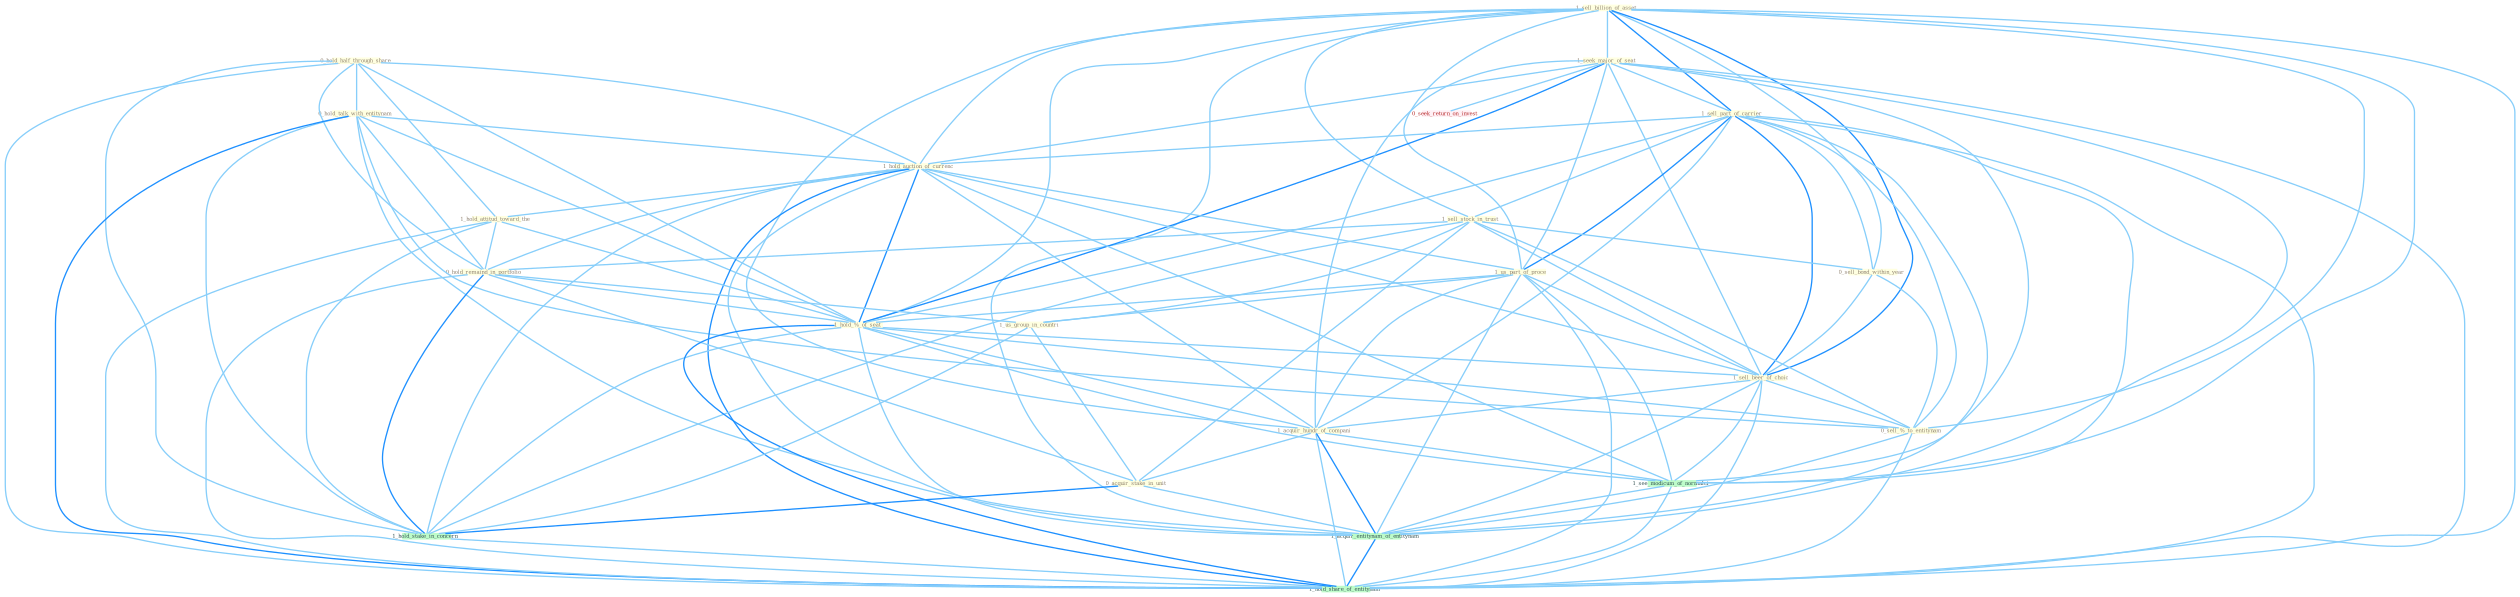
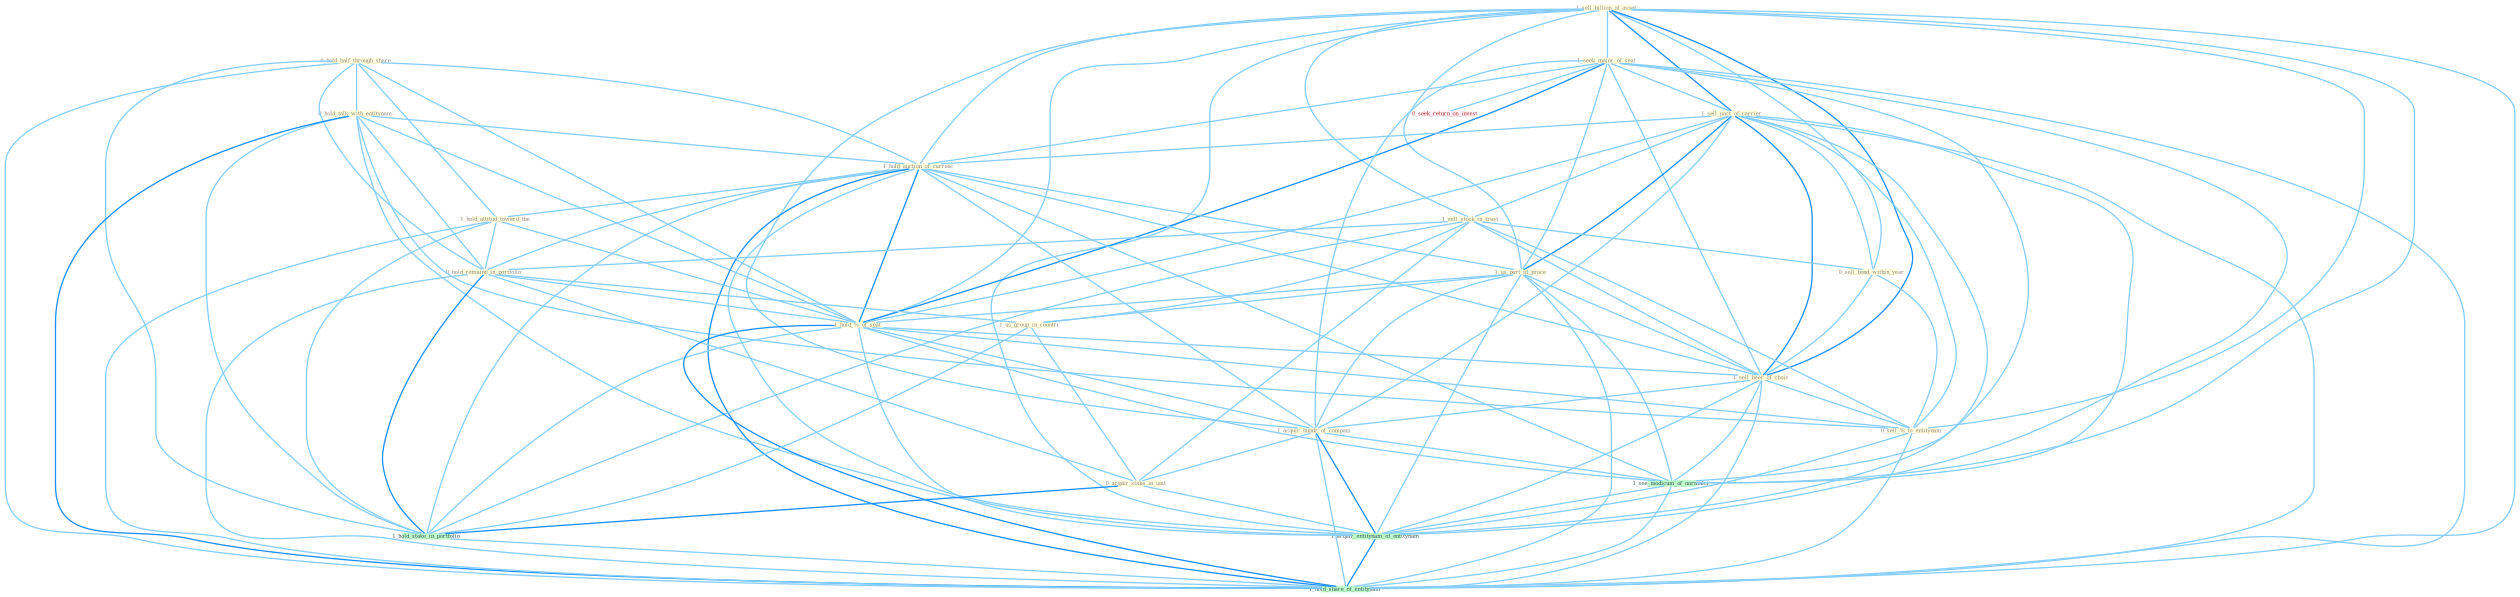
(427, 536) -> (427, 536)
